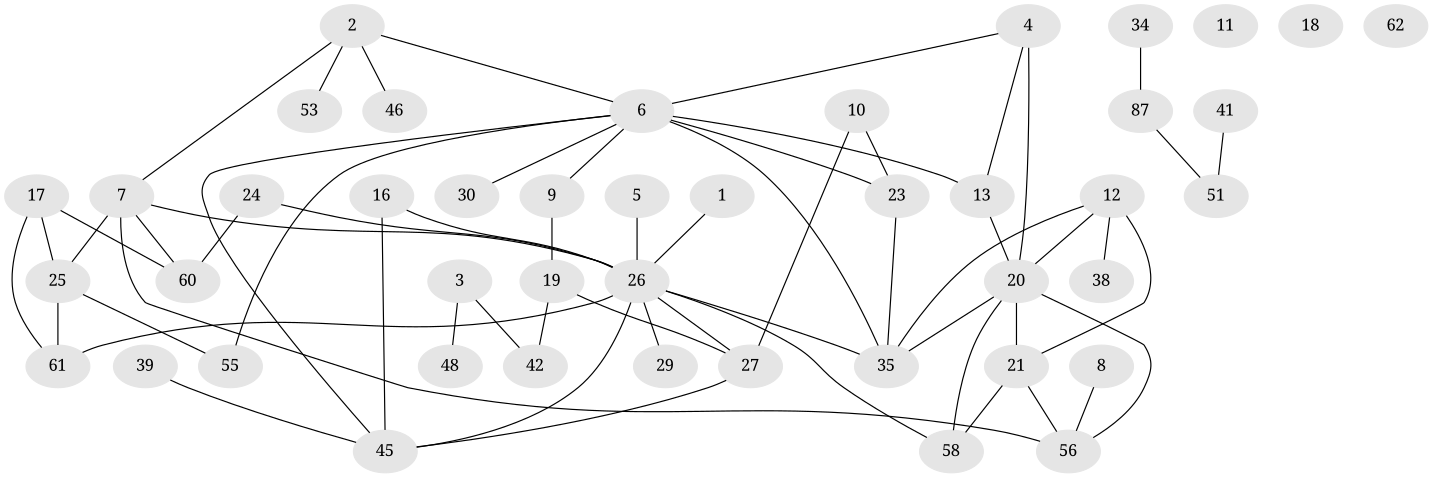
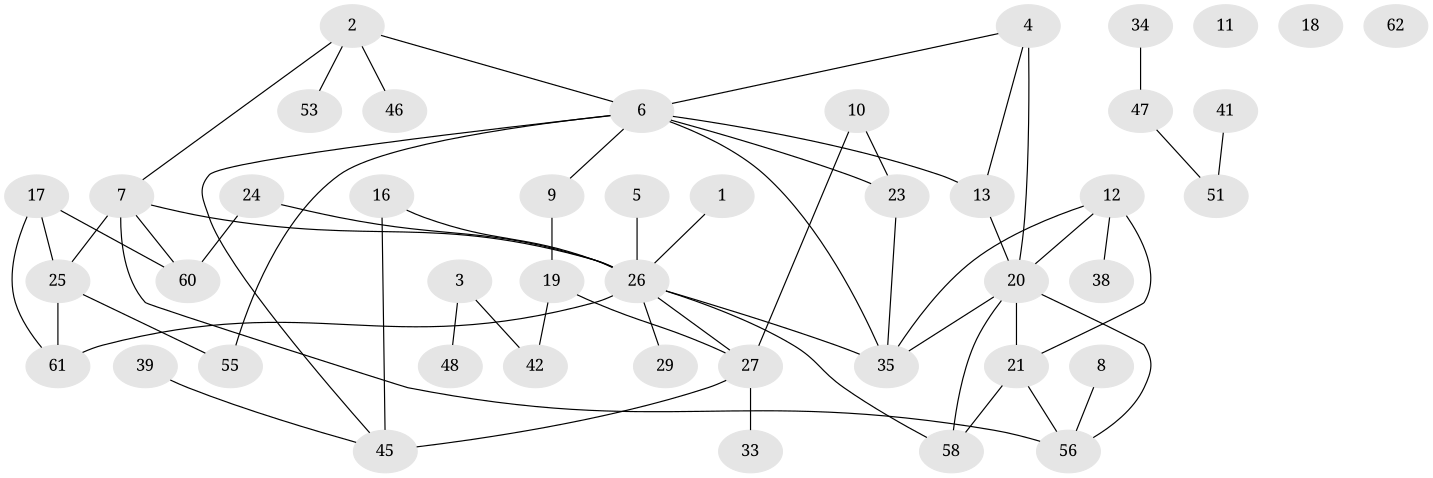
(1141, 111) -> (1141, 111)
(467, 196) -> none
(560, 401) -> none
none -> (751, 452)
